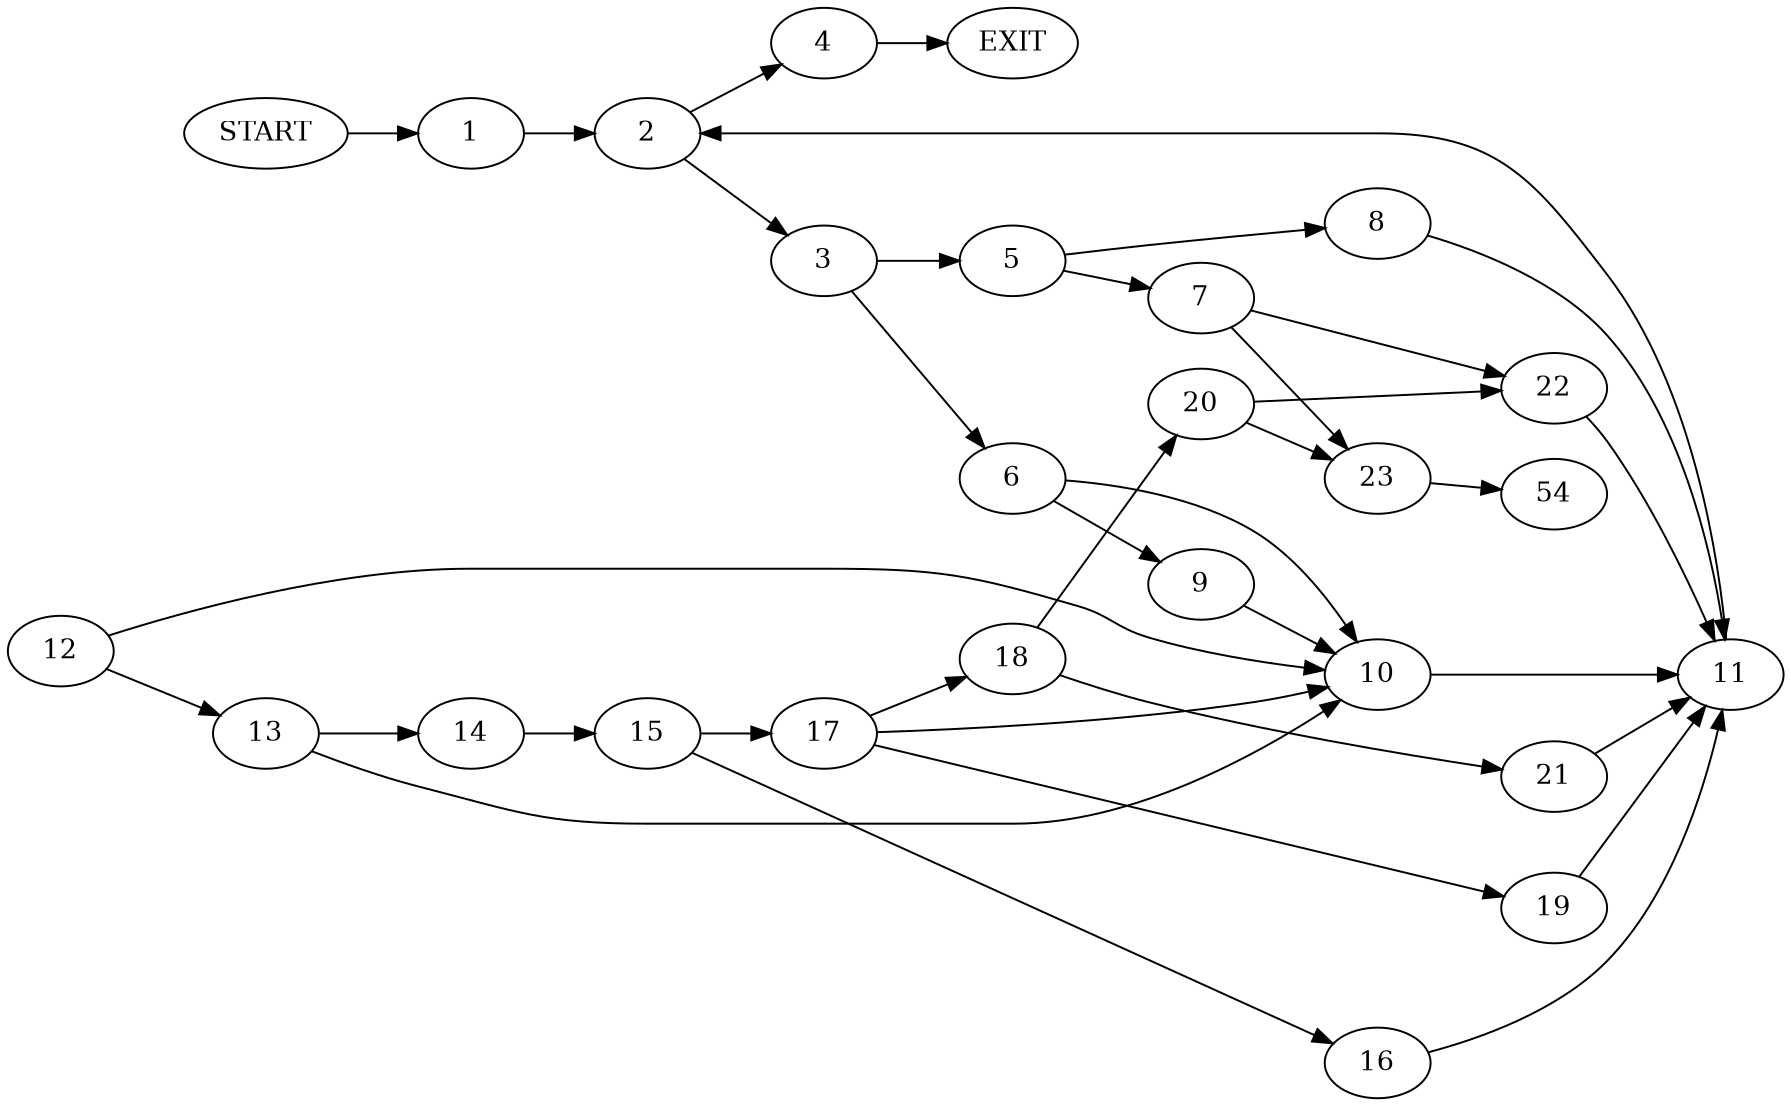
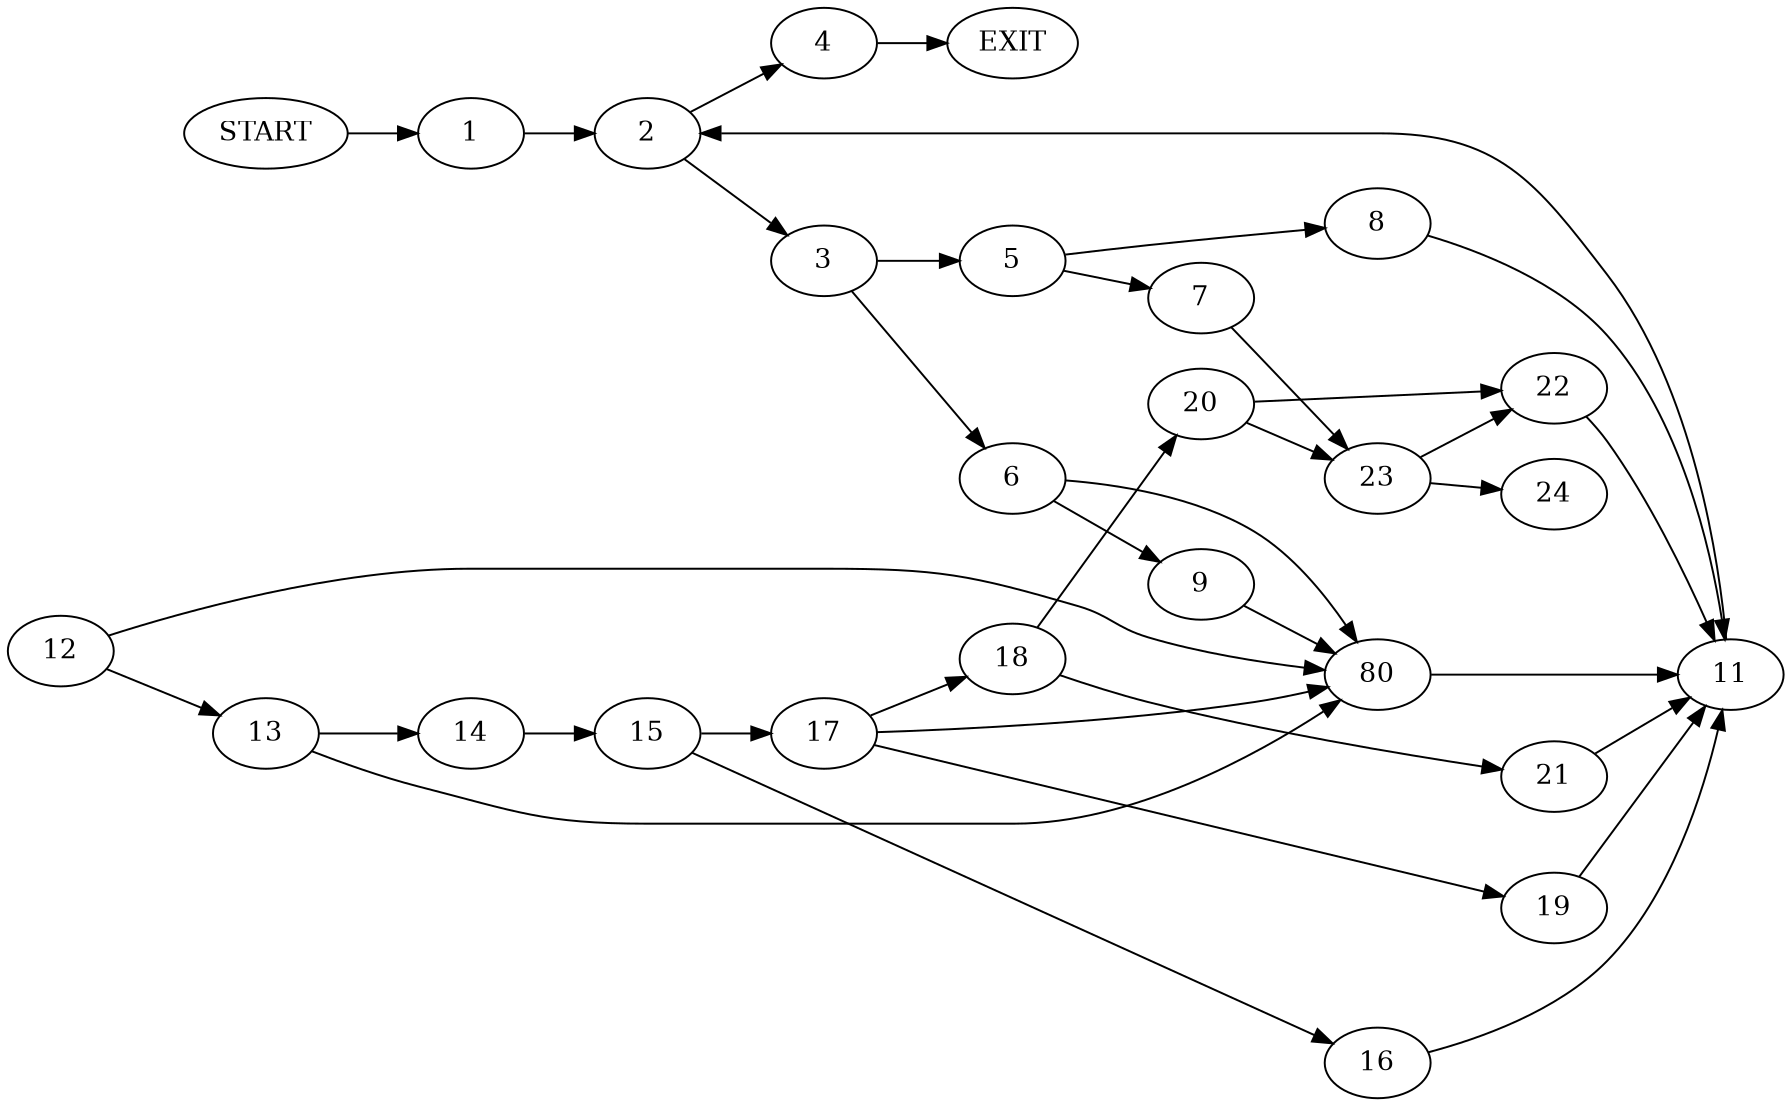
(1368, 341) -> (1457, 438)
(1554, 494) -> (1554, 494)
(1378, 675) -> (1378, 675)
